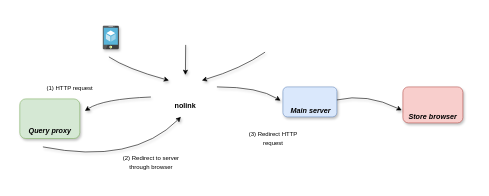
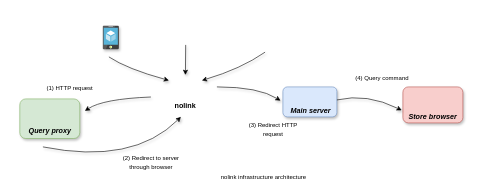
none -> (382, 78)
(273, 138) -> (273, 129)
none -> (264, 177)
